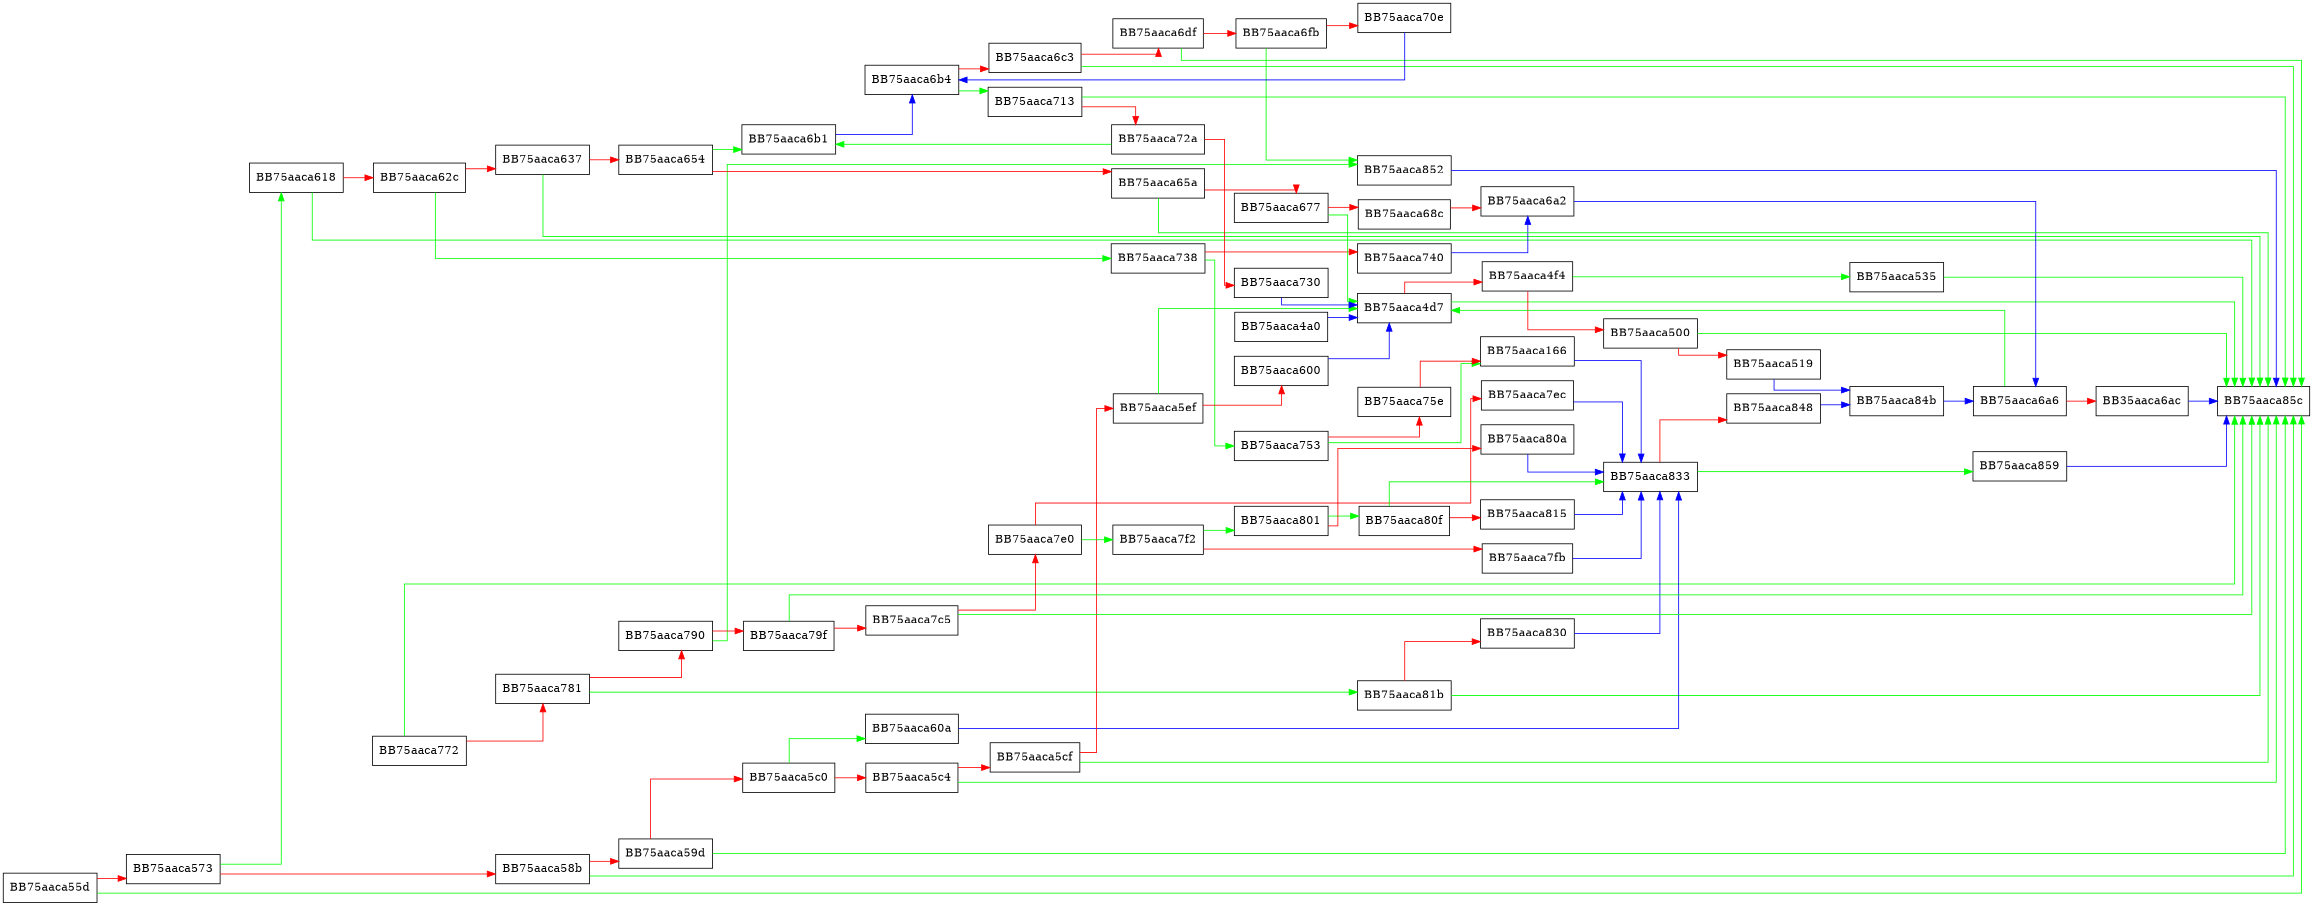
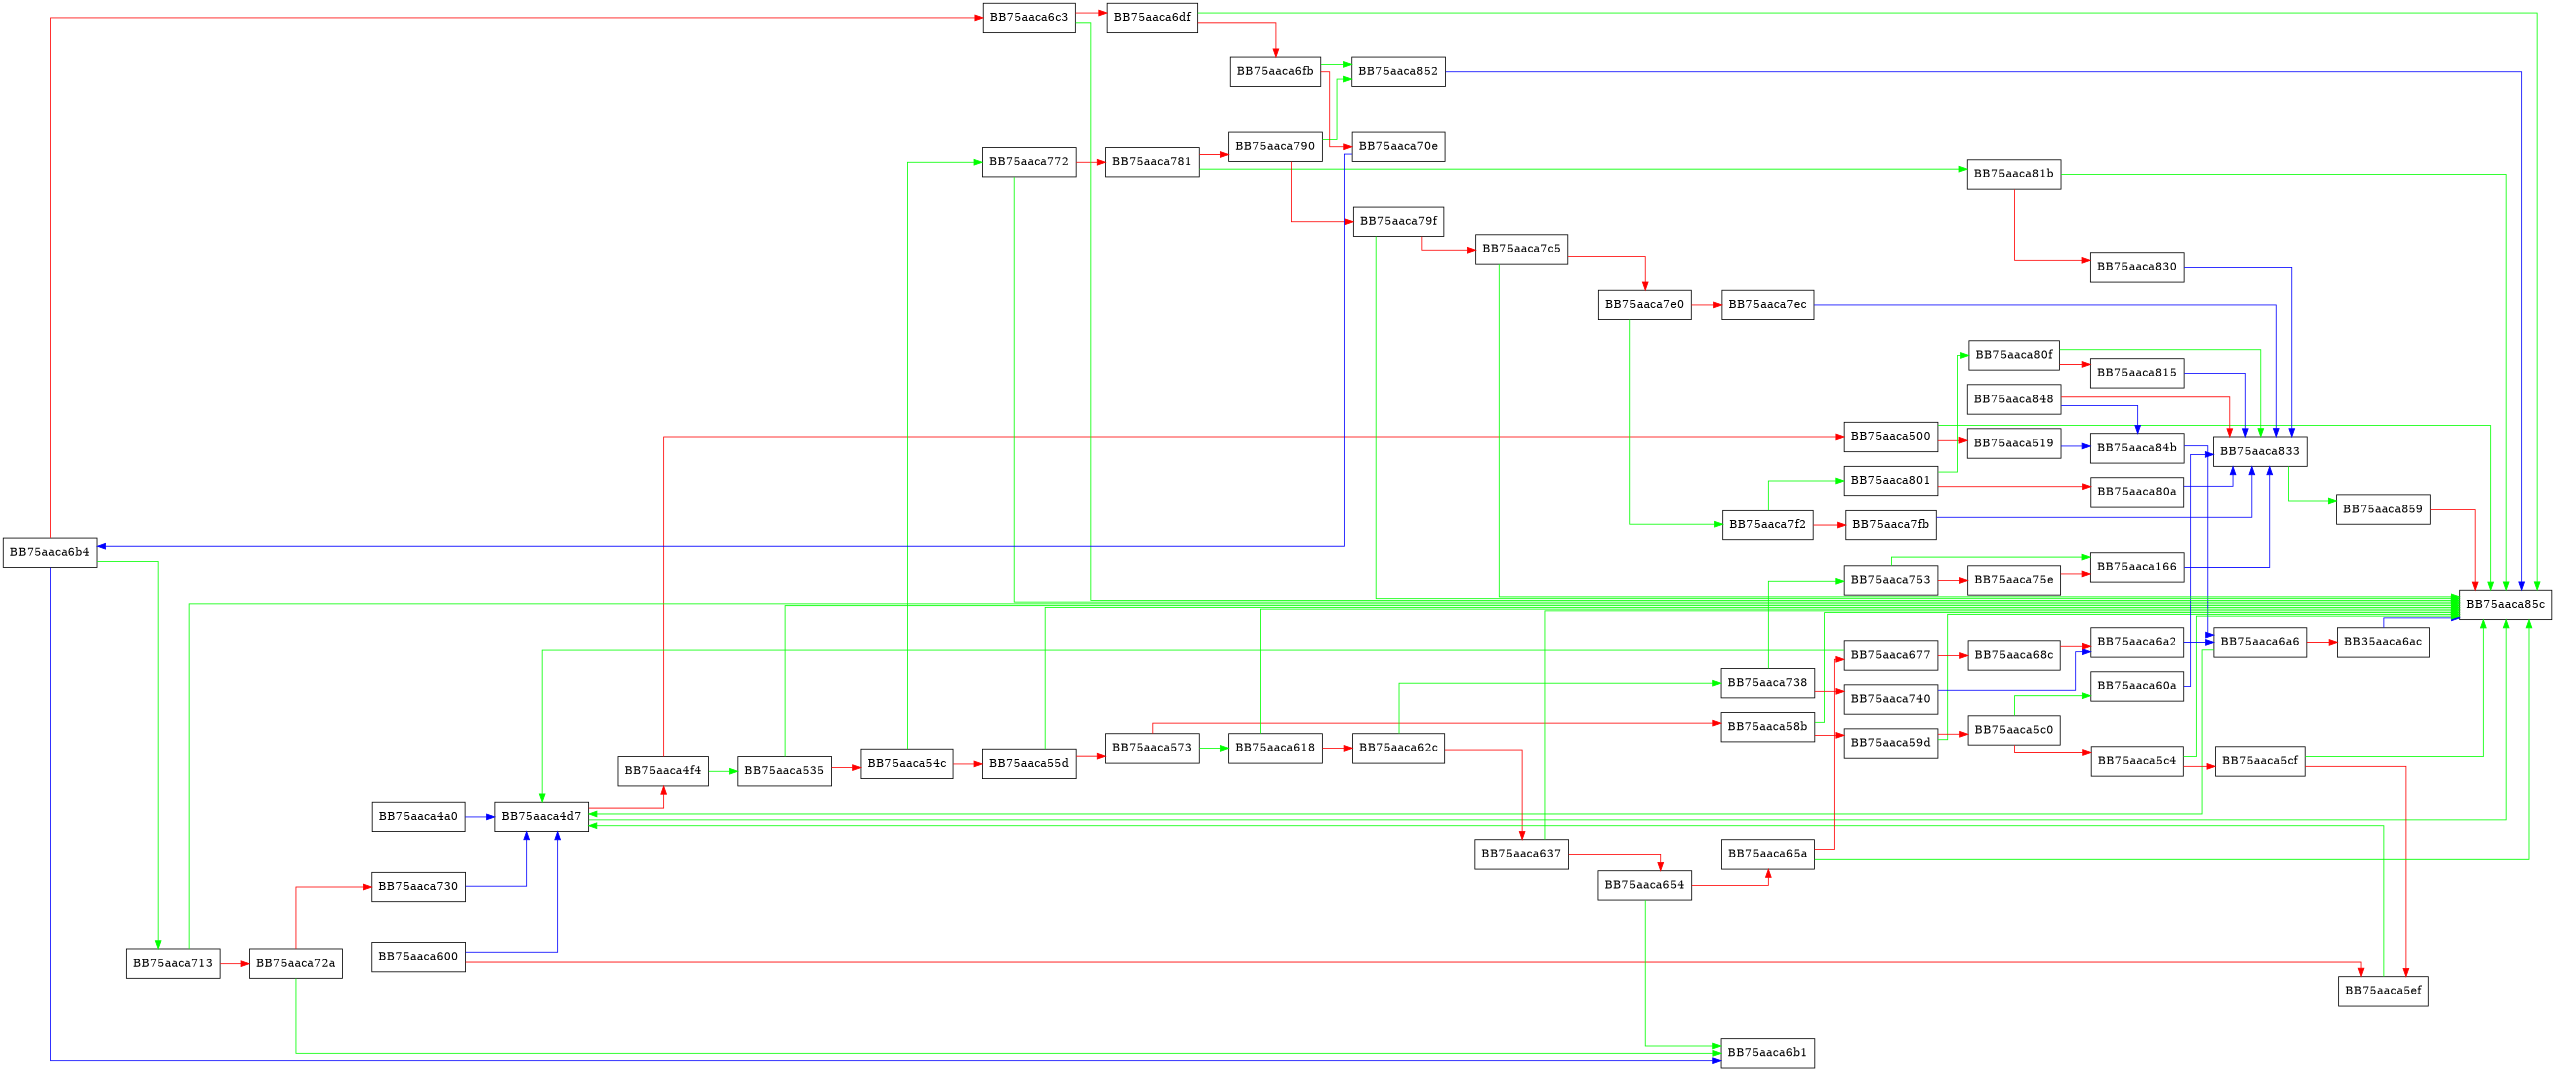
(890, 135) -> (635, 1061)
(1248, 405) -> (1416, 962)
(1668, 420) -> (2162, 397)
(2168, 466) -> (2475, 523)
none -> (907, 764)
